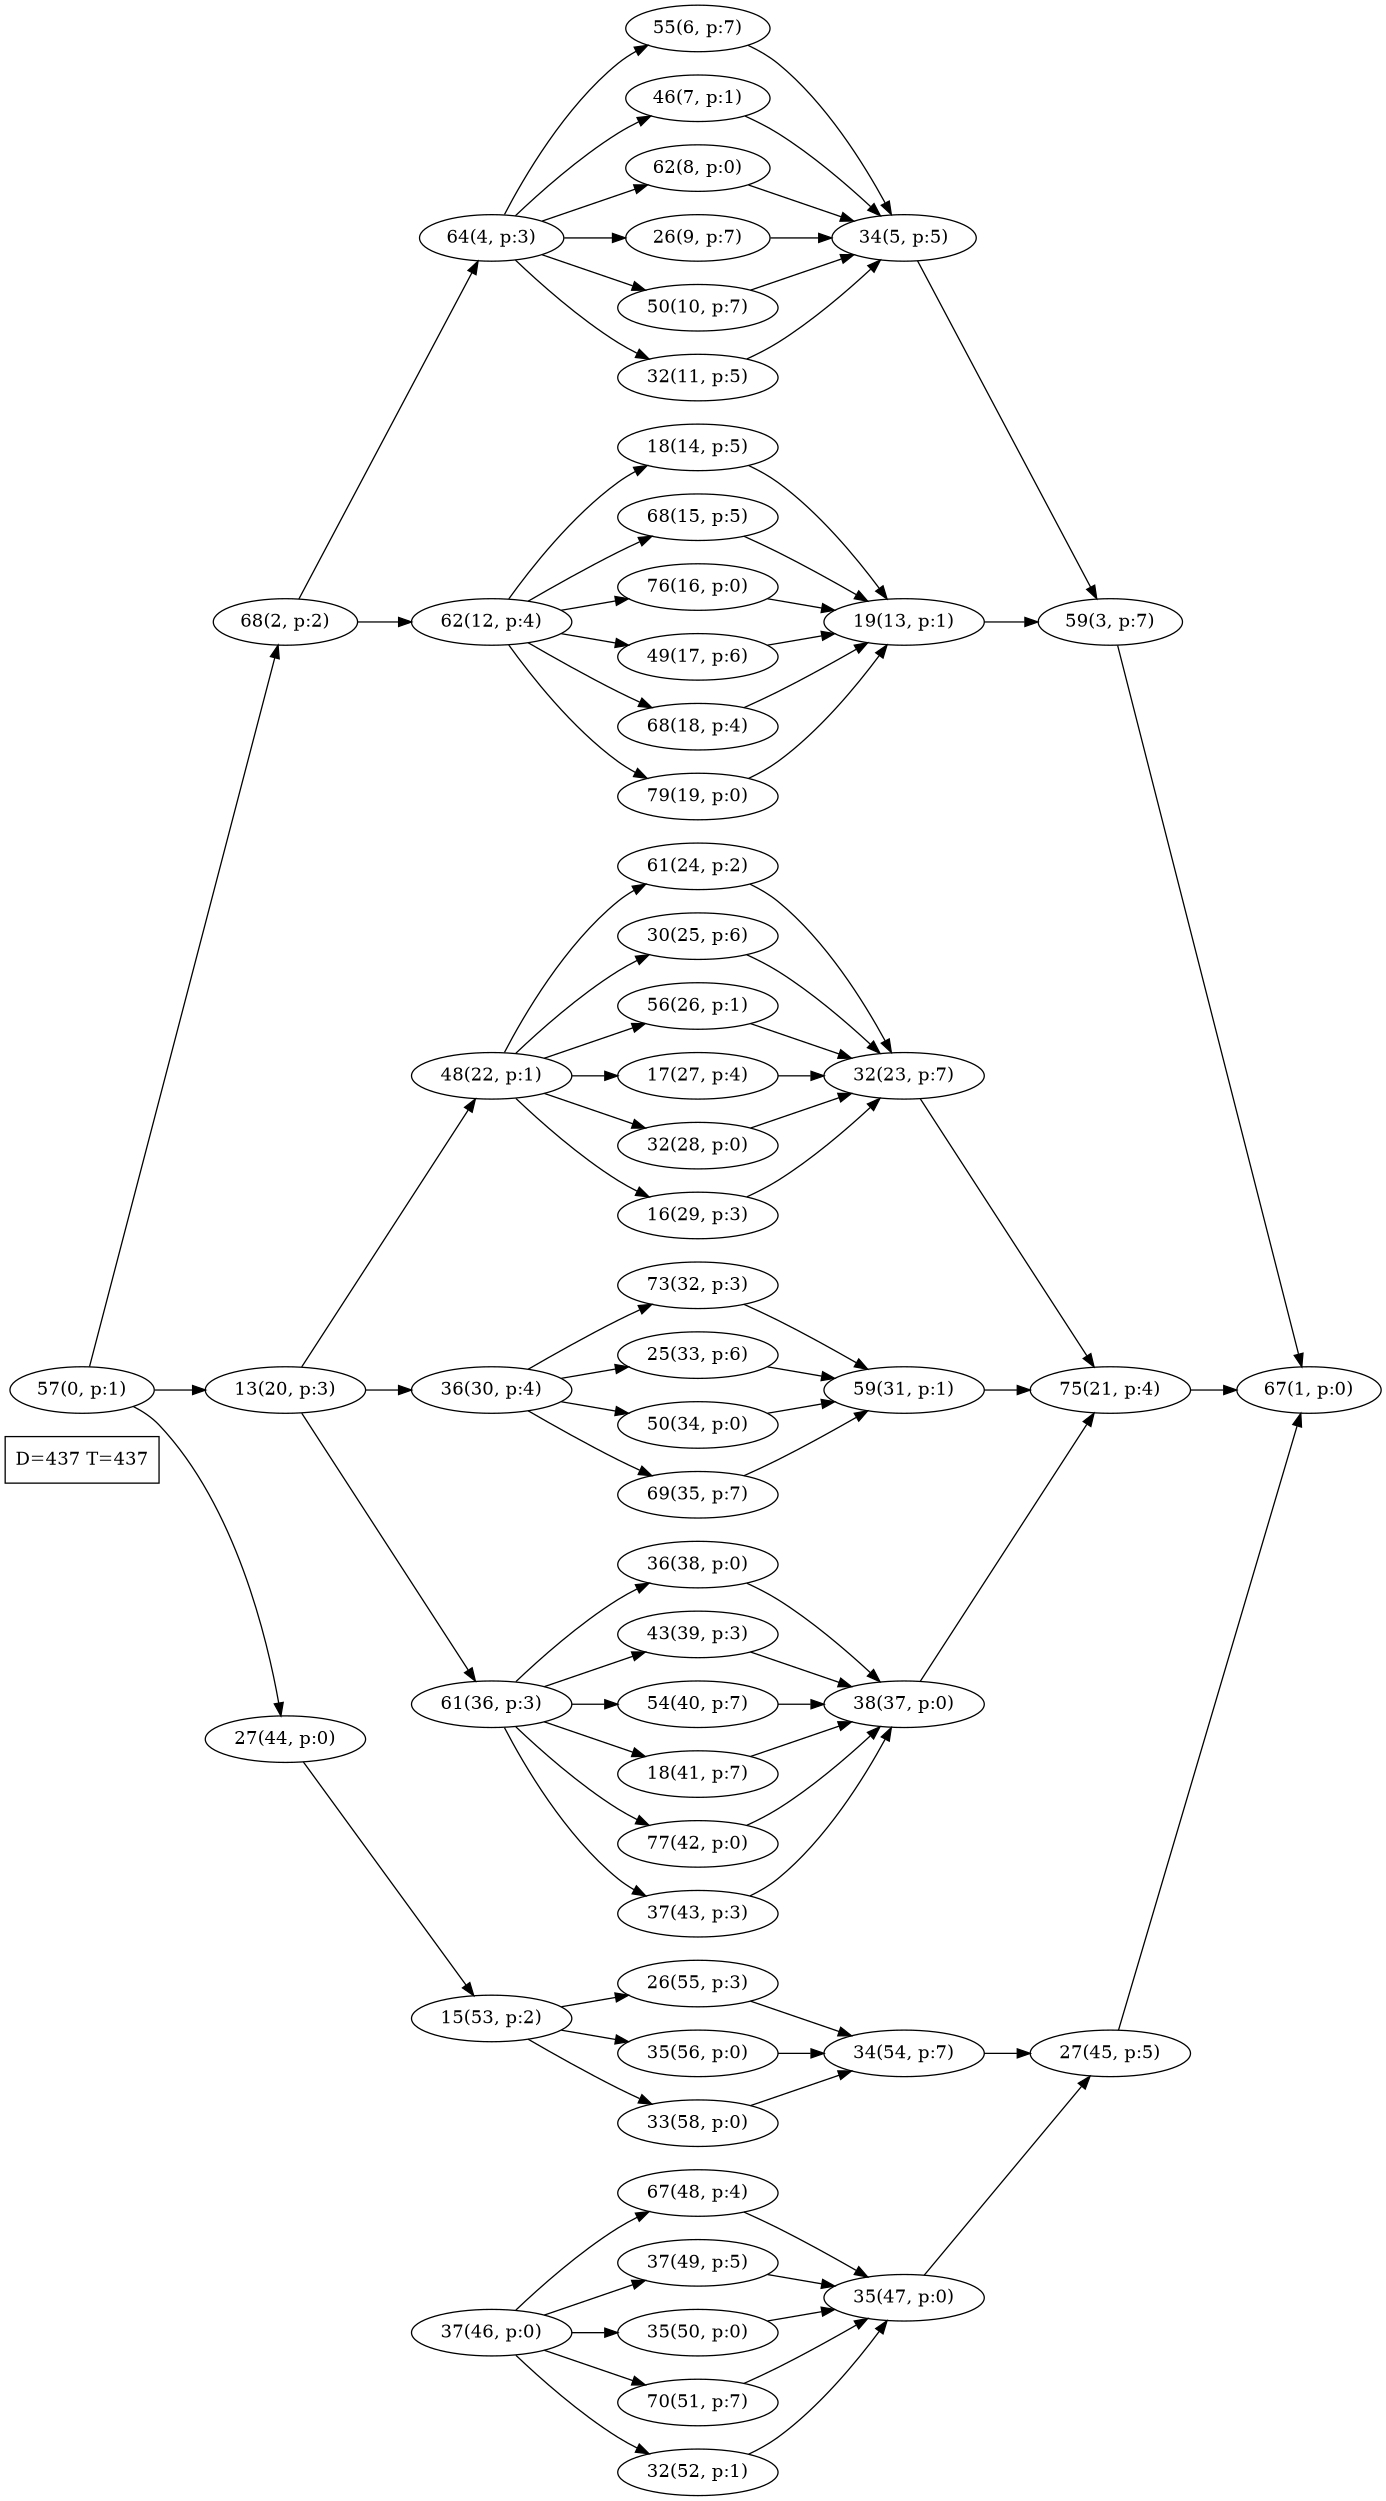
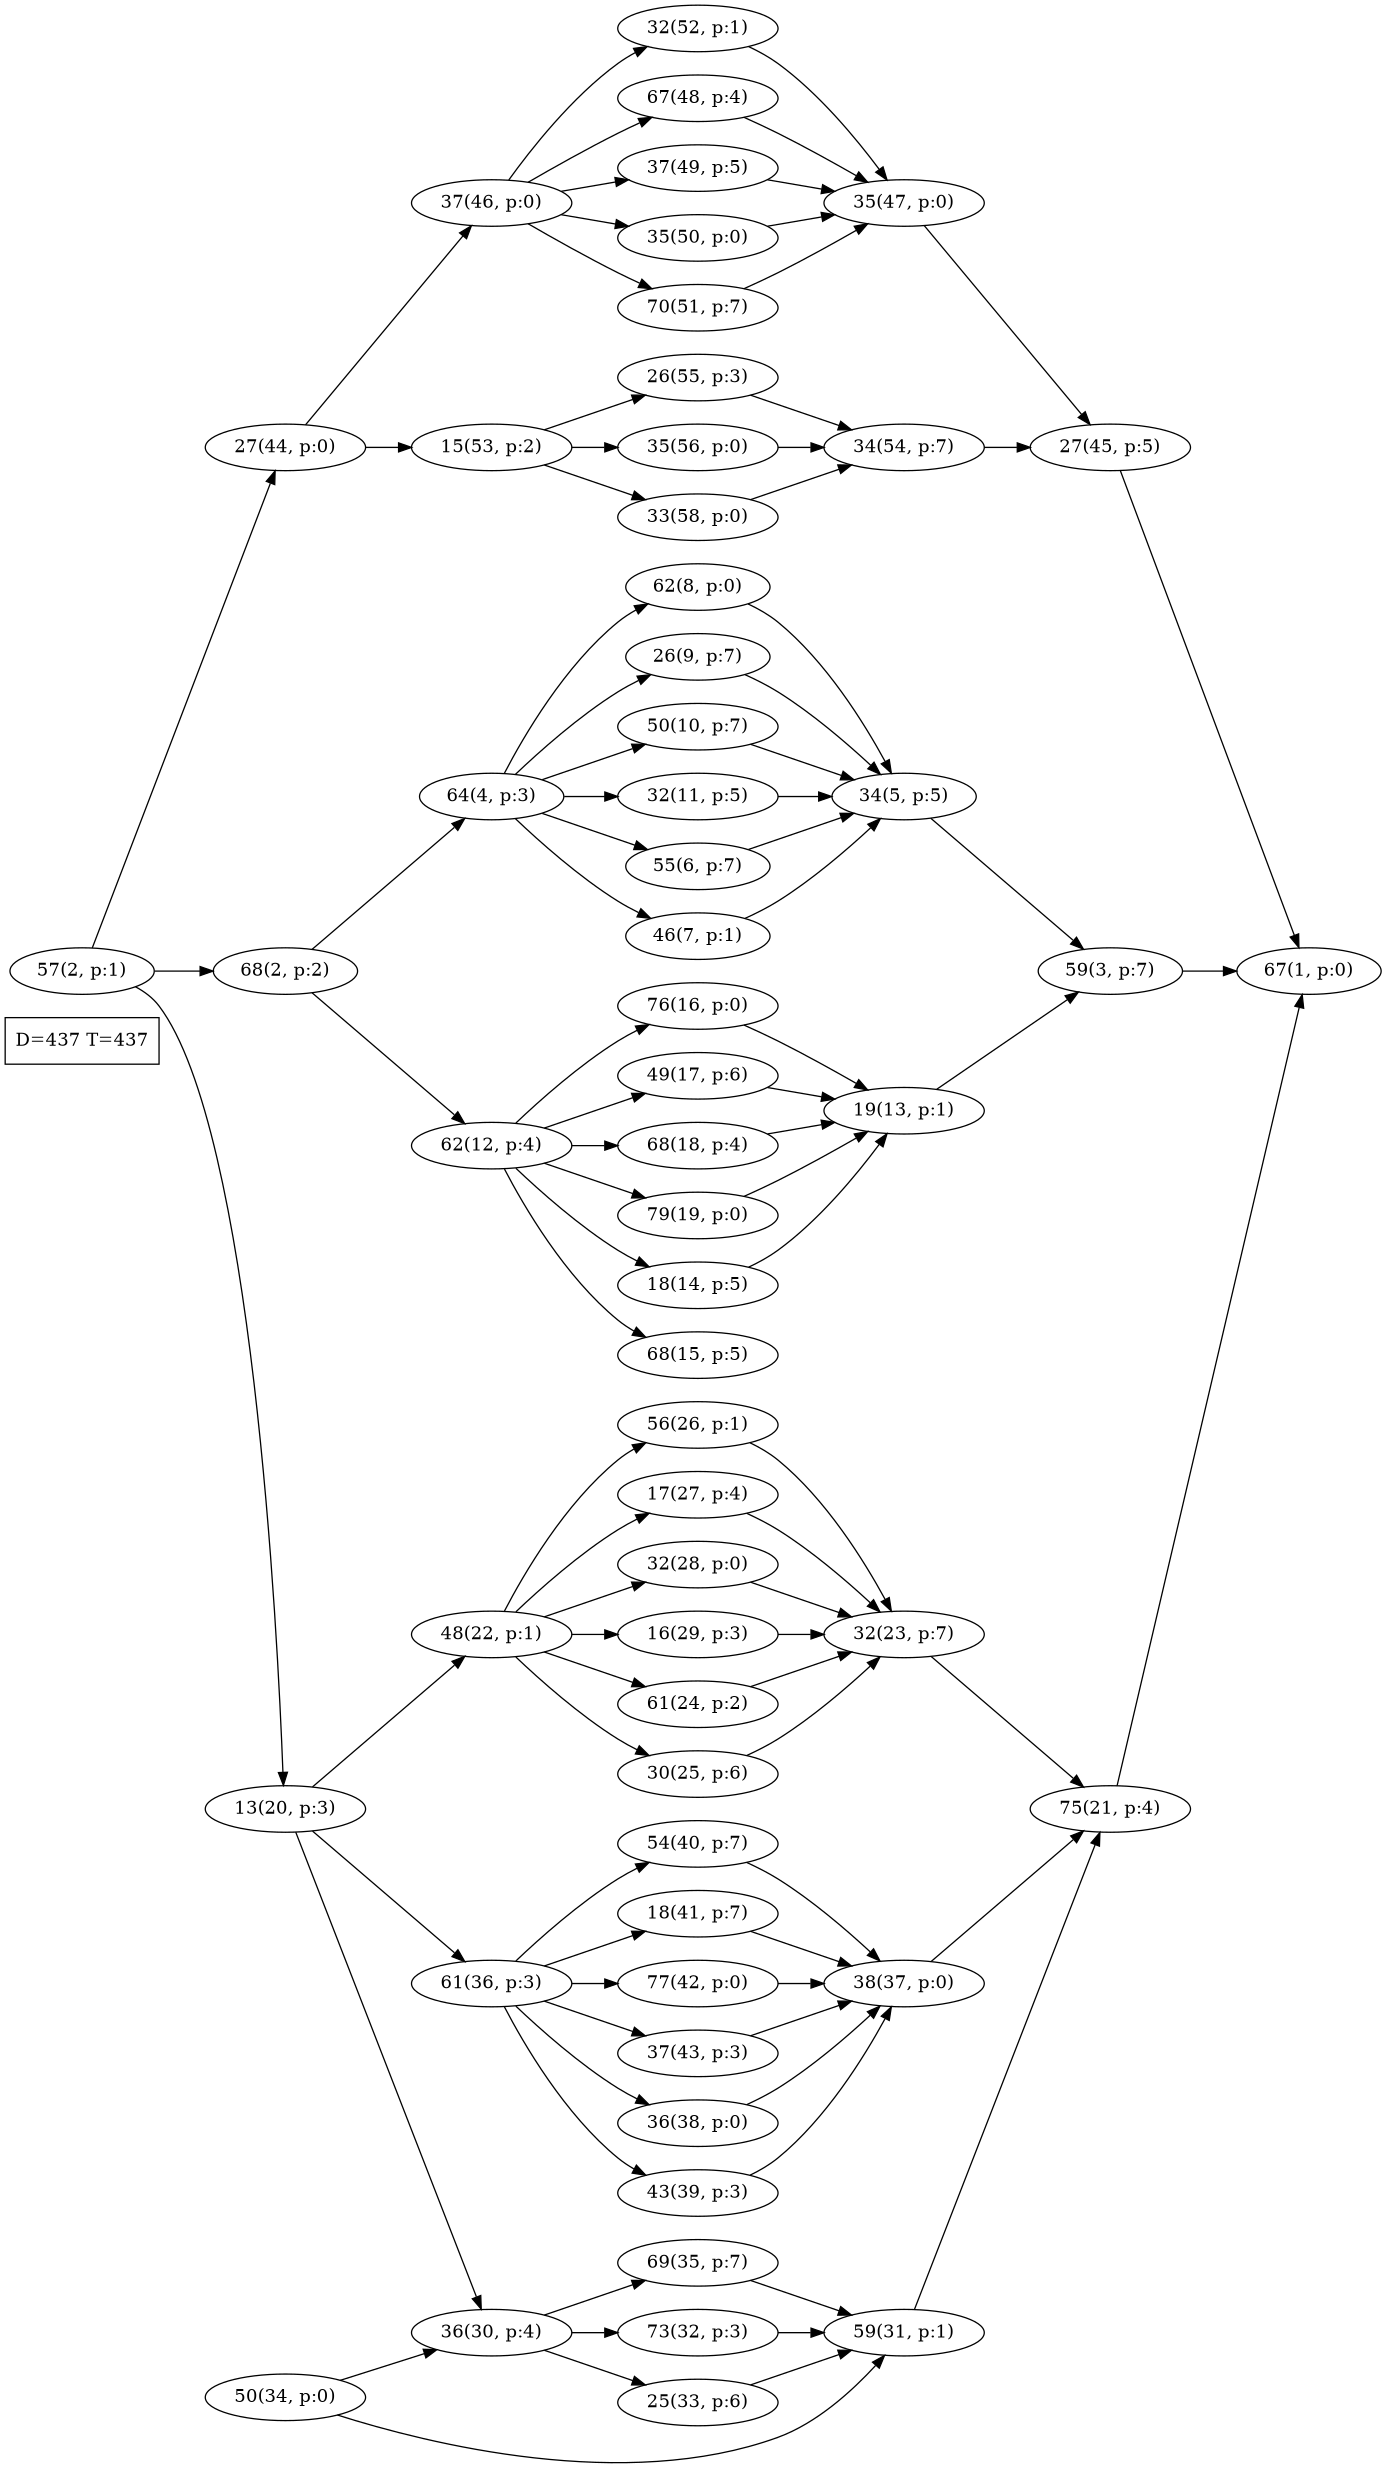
none -> (384, 330)
(801, 564) -> none
(82, 1390) -> (82, 971)
(588, 1406) -> (382, 2367)
